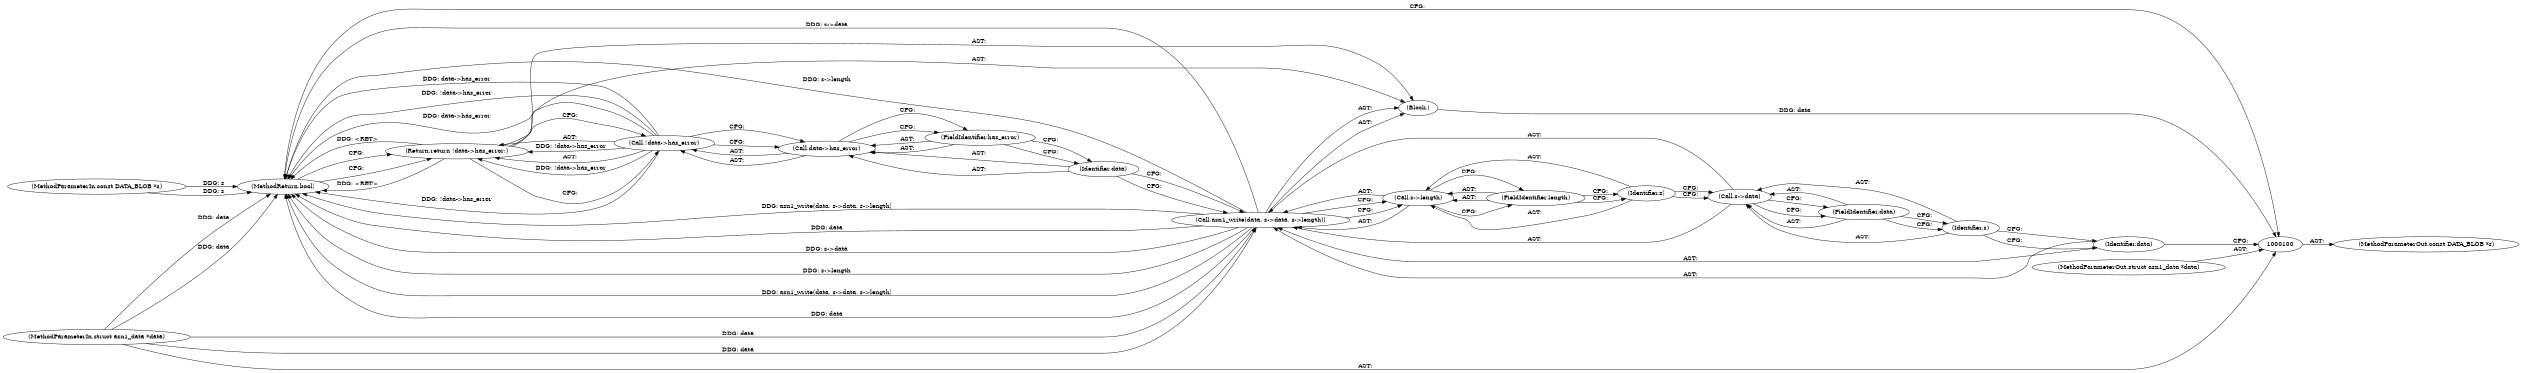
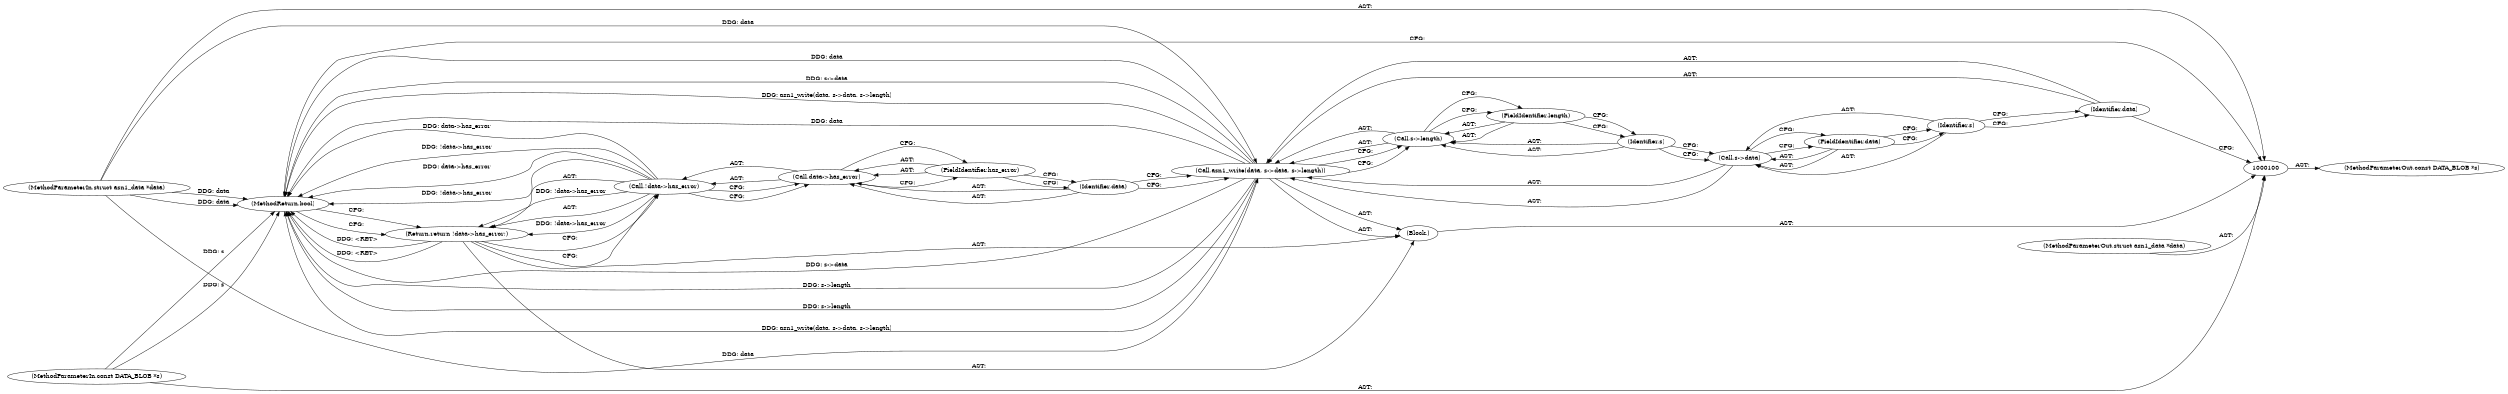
(1795, 111) -> (1788, 223)
none -> (1271, 391)
